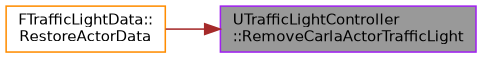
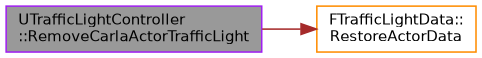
(185, 29) -> (281, 29)
